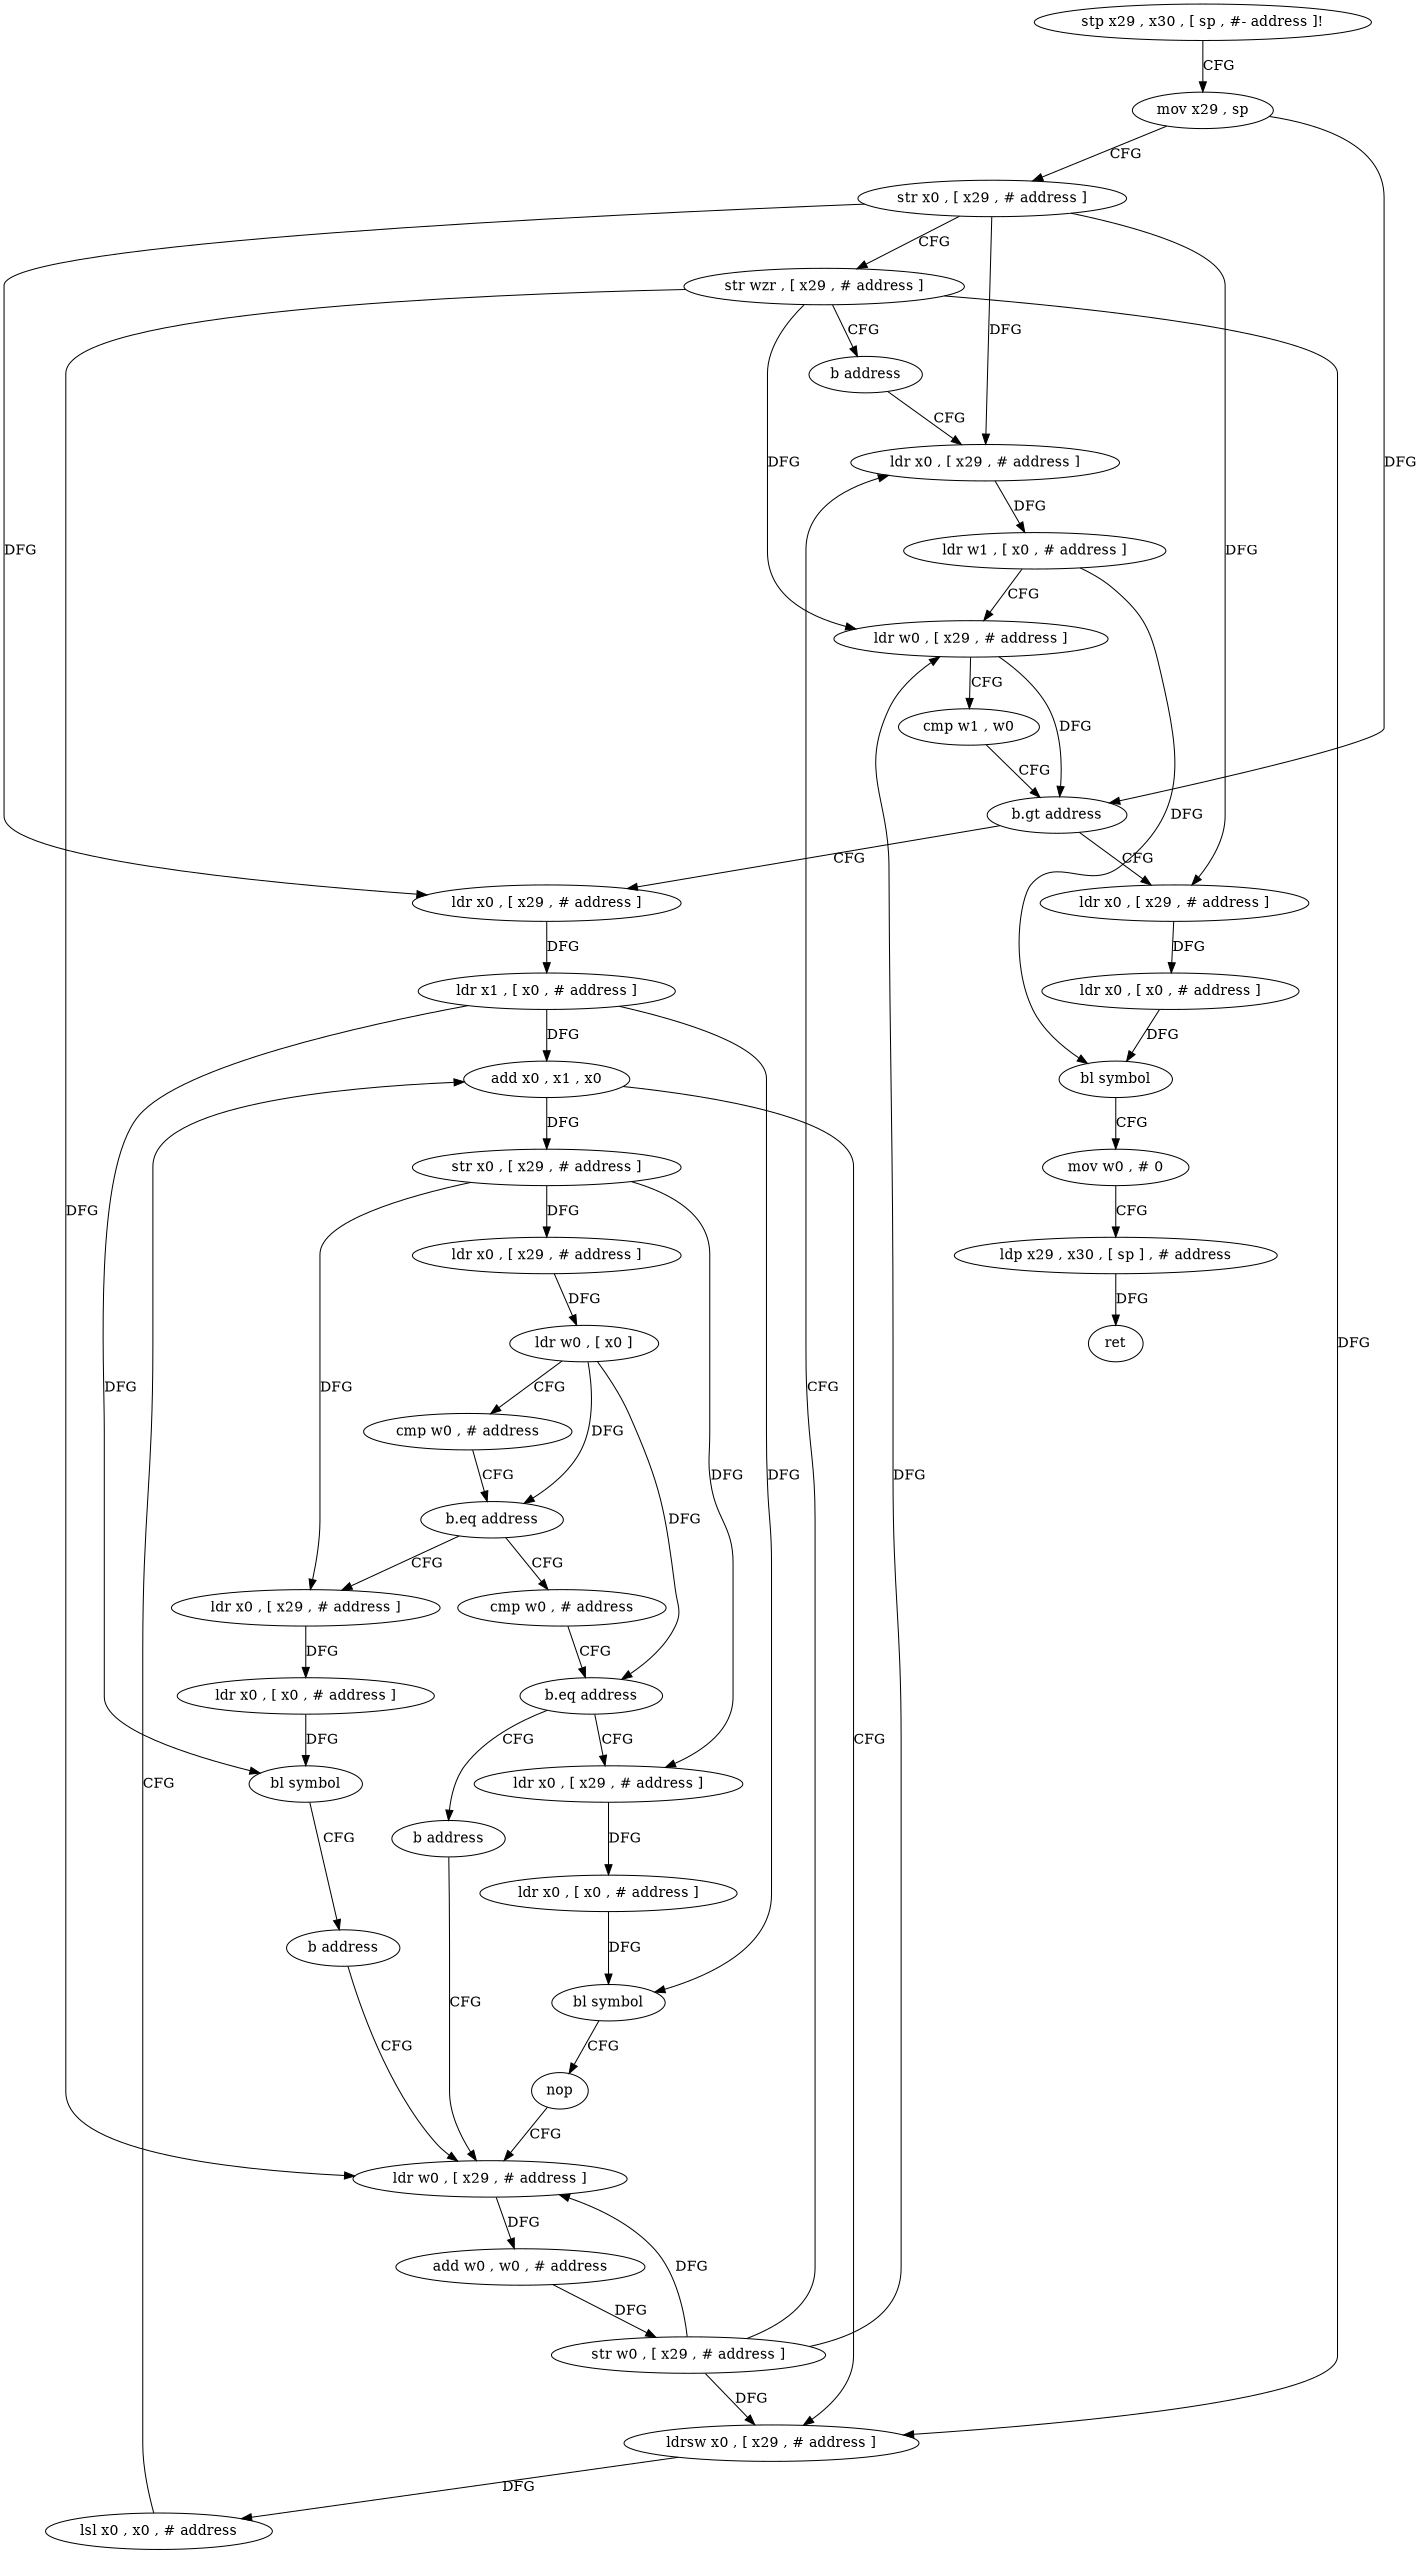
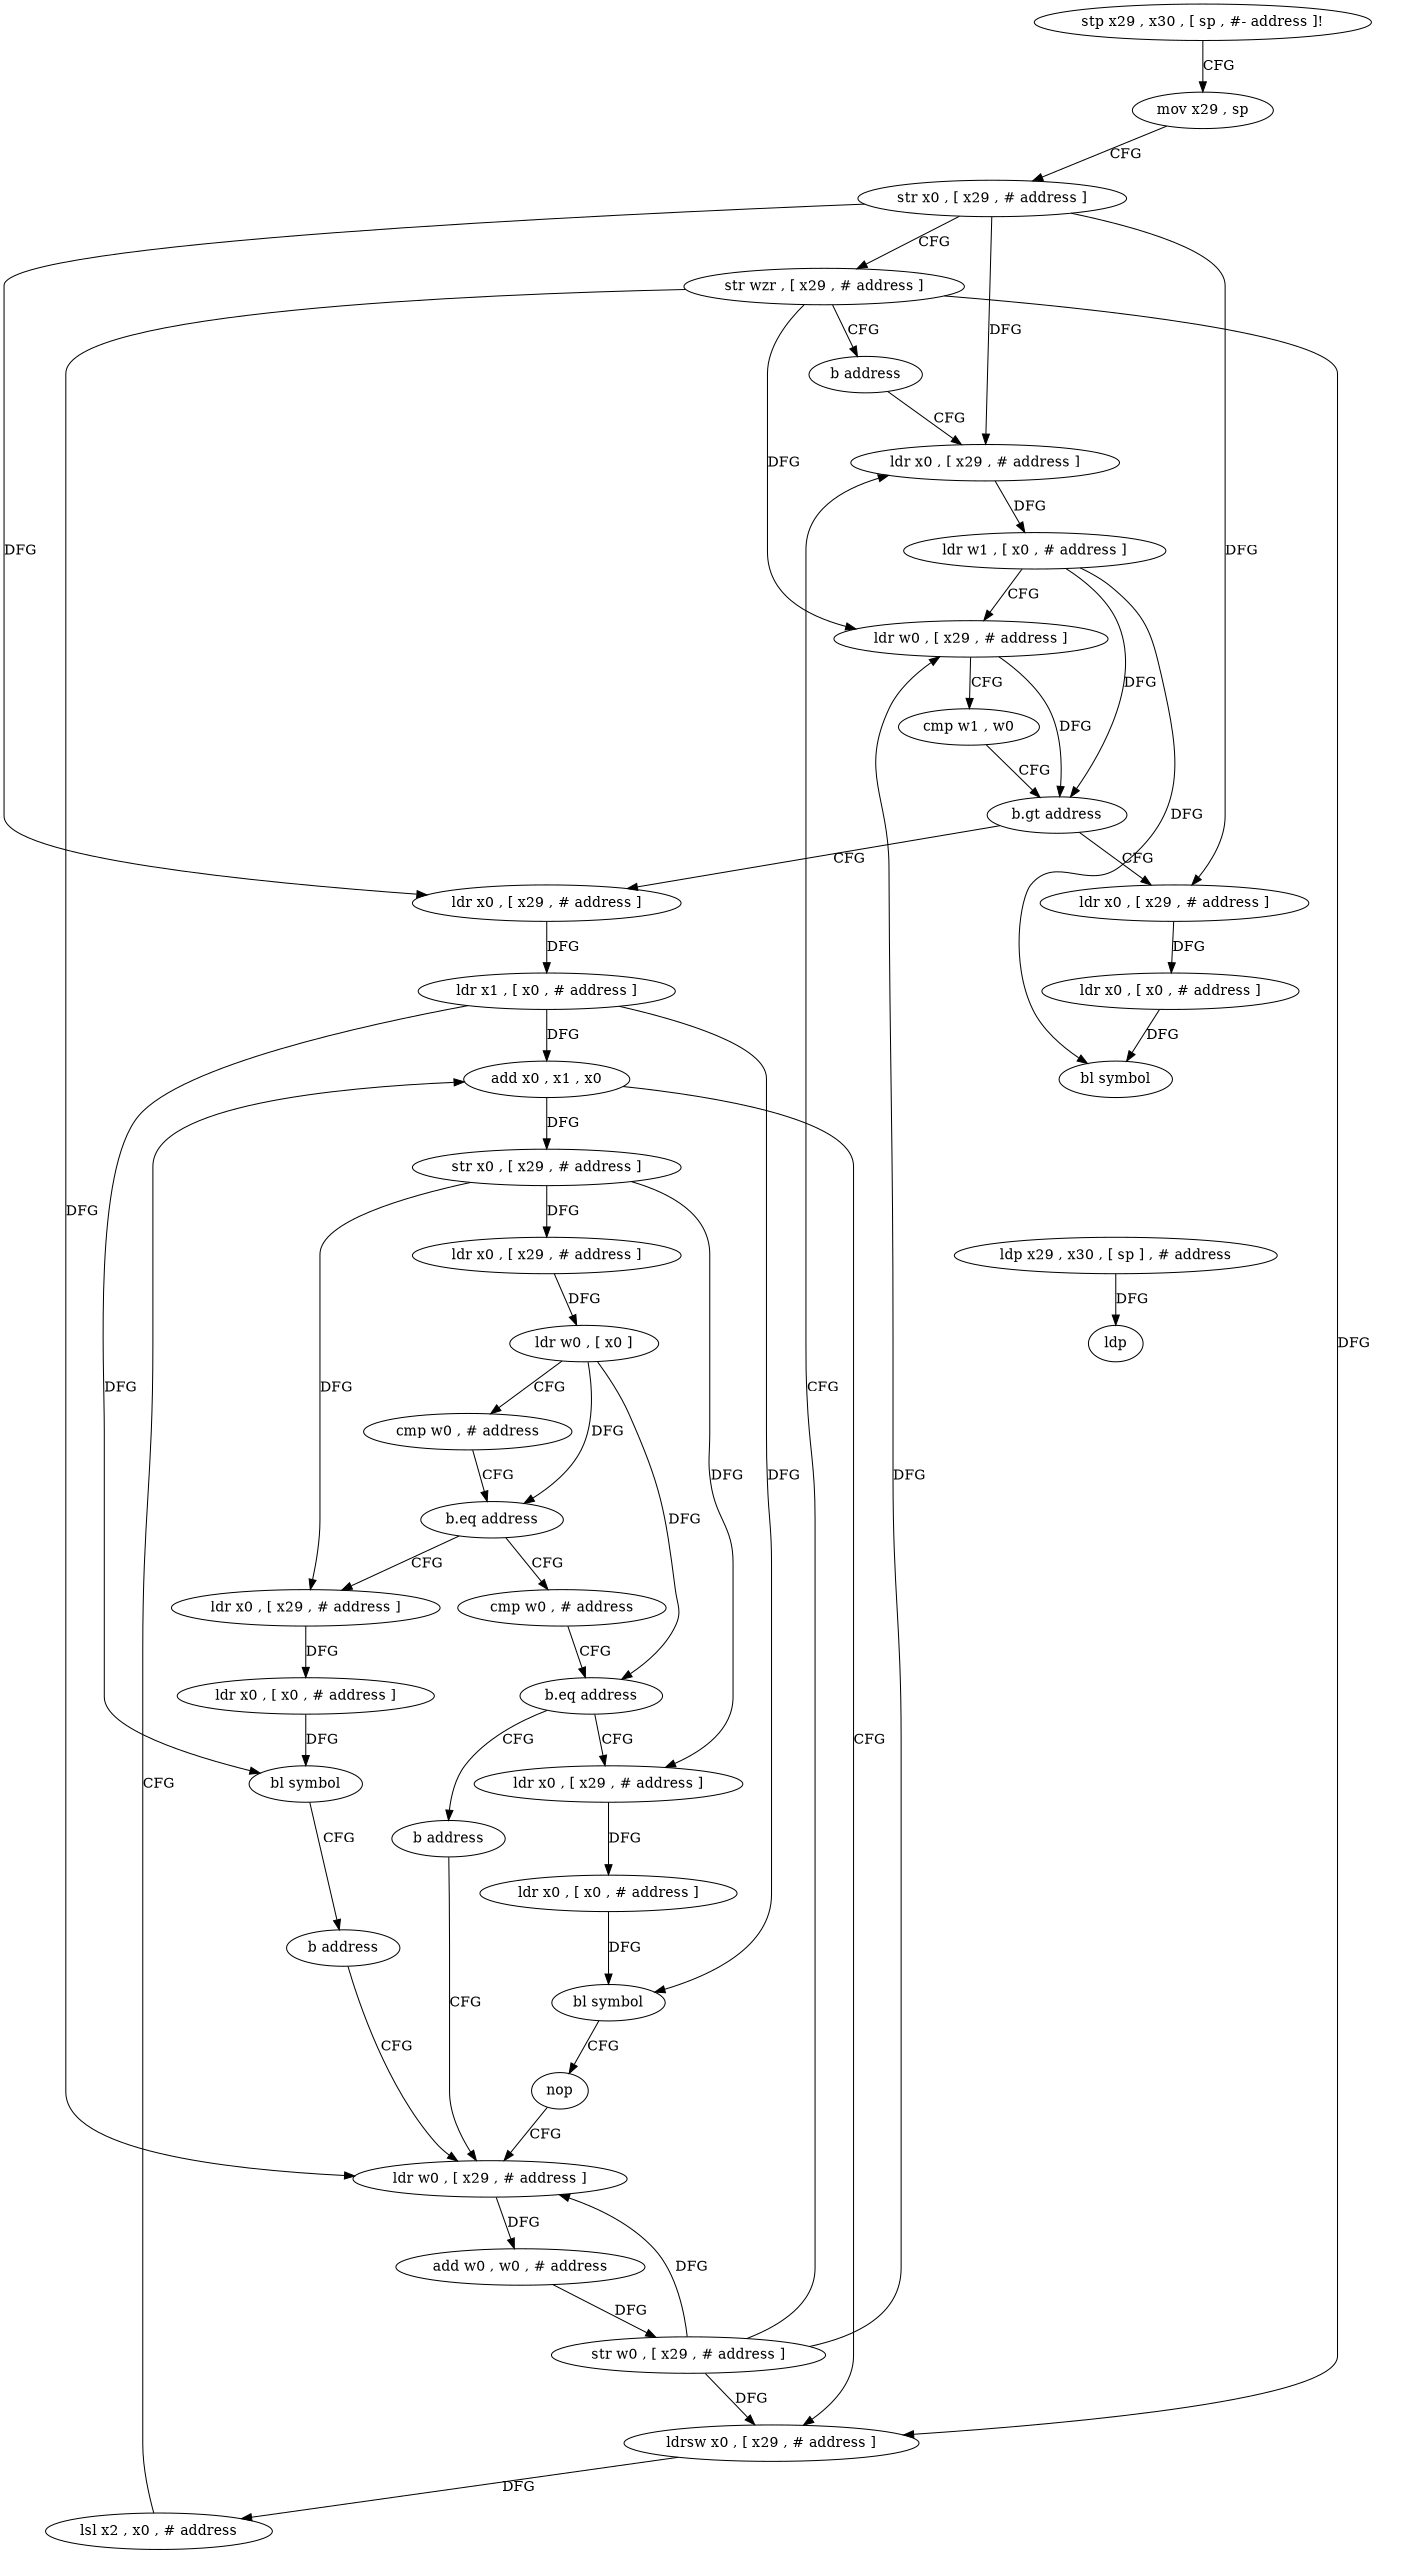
(1384, 524) -> (1125, 673)
(1116, 1167) -> none
(1116, 1344) -> (1116, 1344)
(159, 2531) -> (159, 2531)
